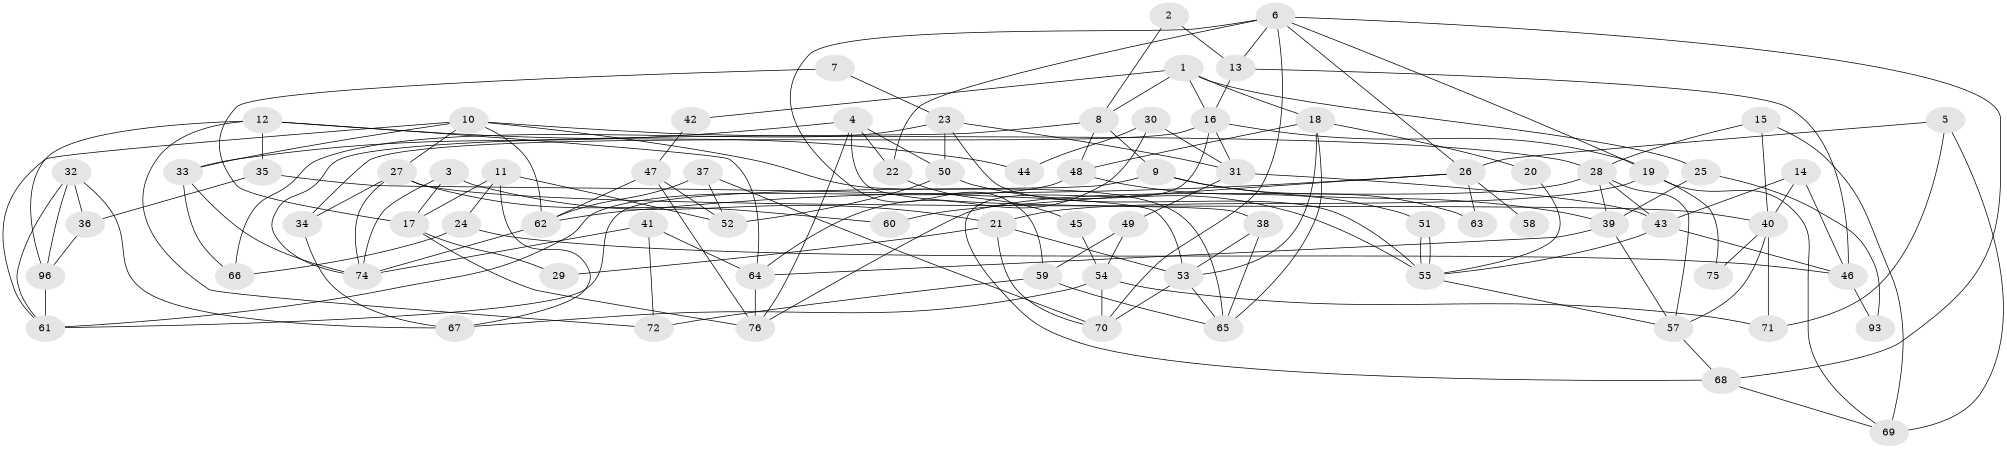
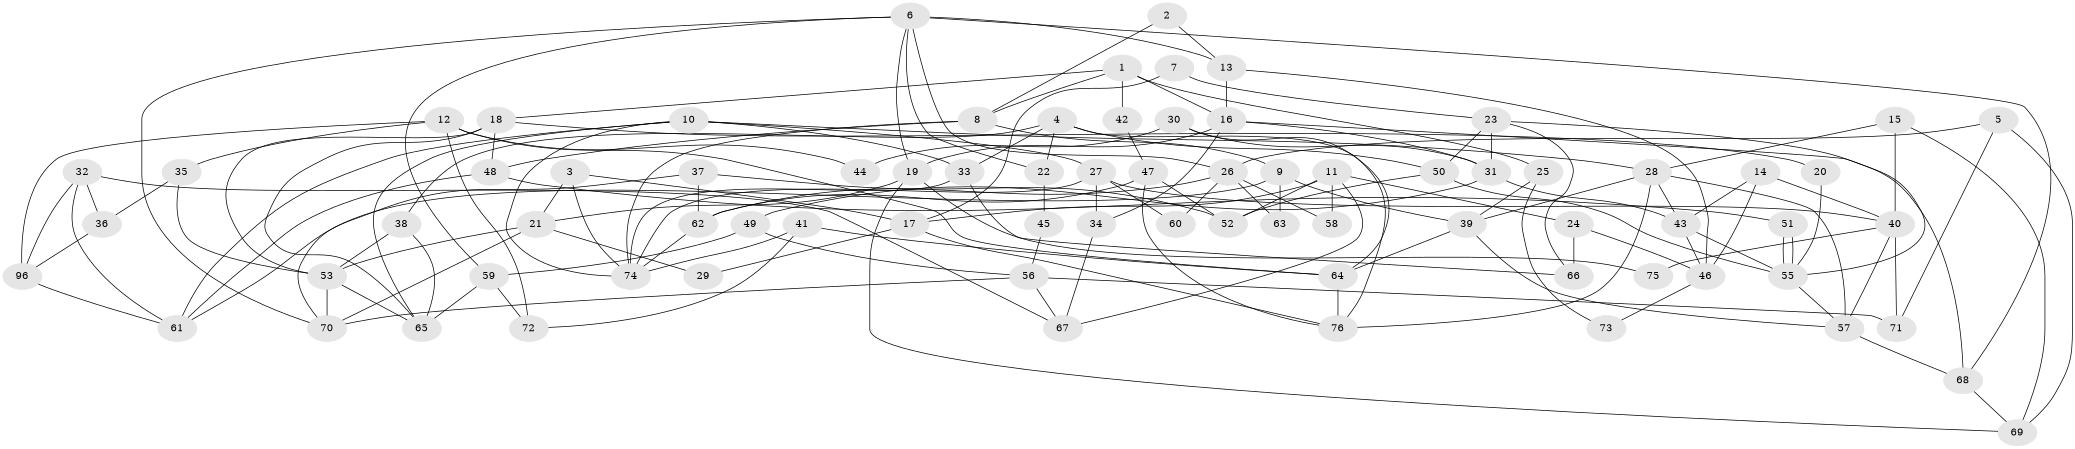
(528, 160) -> (530, 171)
none -> (1332, 198)
(1102, 276) -> (1029, 276)
(1875, 329) -> (1606, 329)
